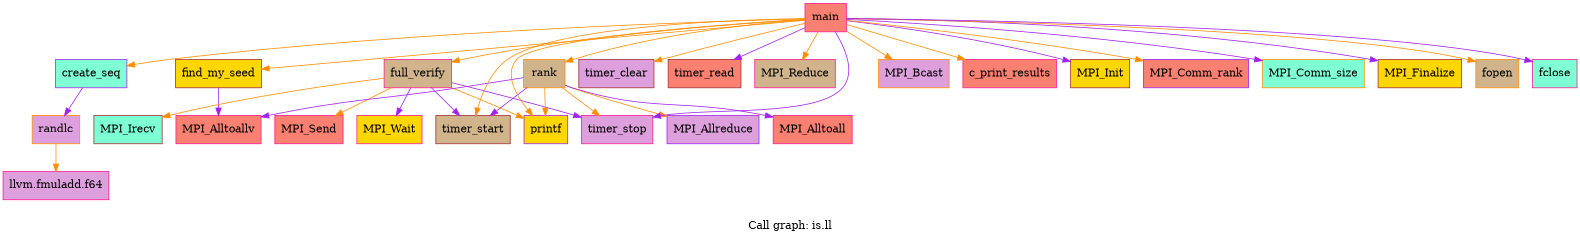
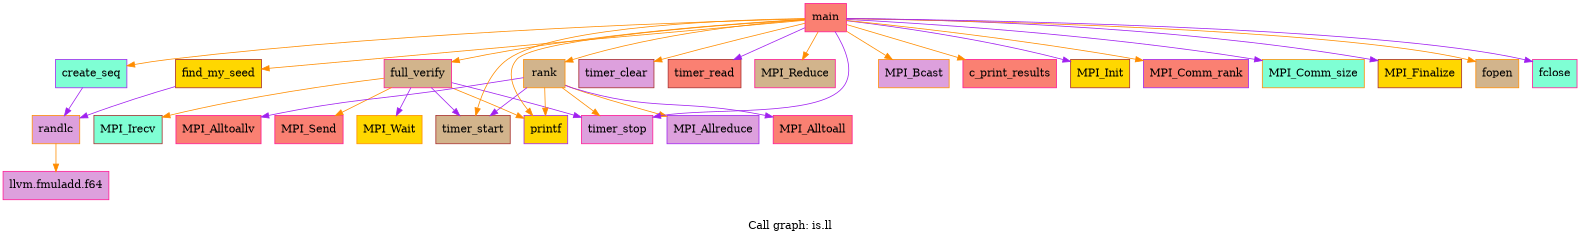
(219, 98) -> (131, 100)
(389, 130) -> (389, 130)
